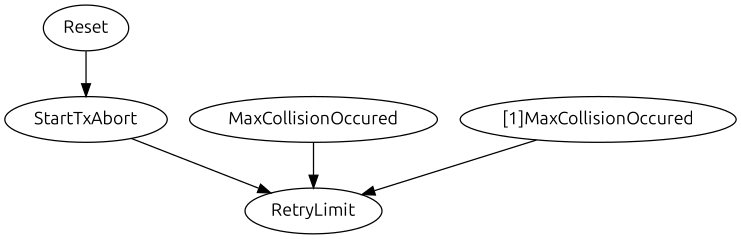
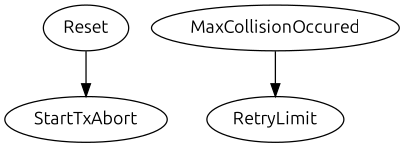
(598, 119) -> none
(195, 163) -> none
